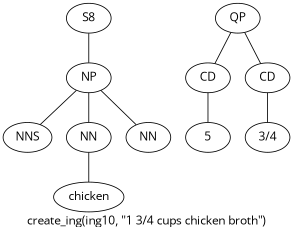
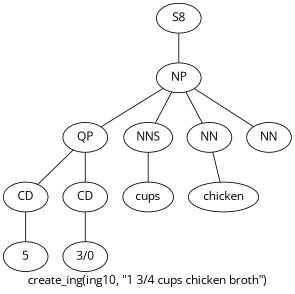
none -> (132, 108)
(268, 137) -> (85, 257)
none -> (148, 197)
